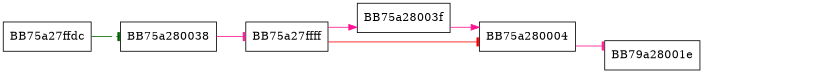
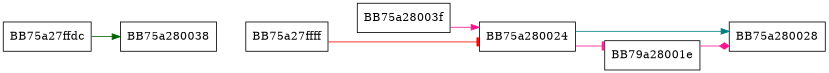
(338, 27) -> none
(102, 37) -> (102, 37)
(229, 37) -> none
(527, 37) -> (527, 37)
none -> (777, 37)
